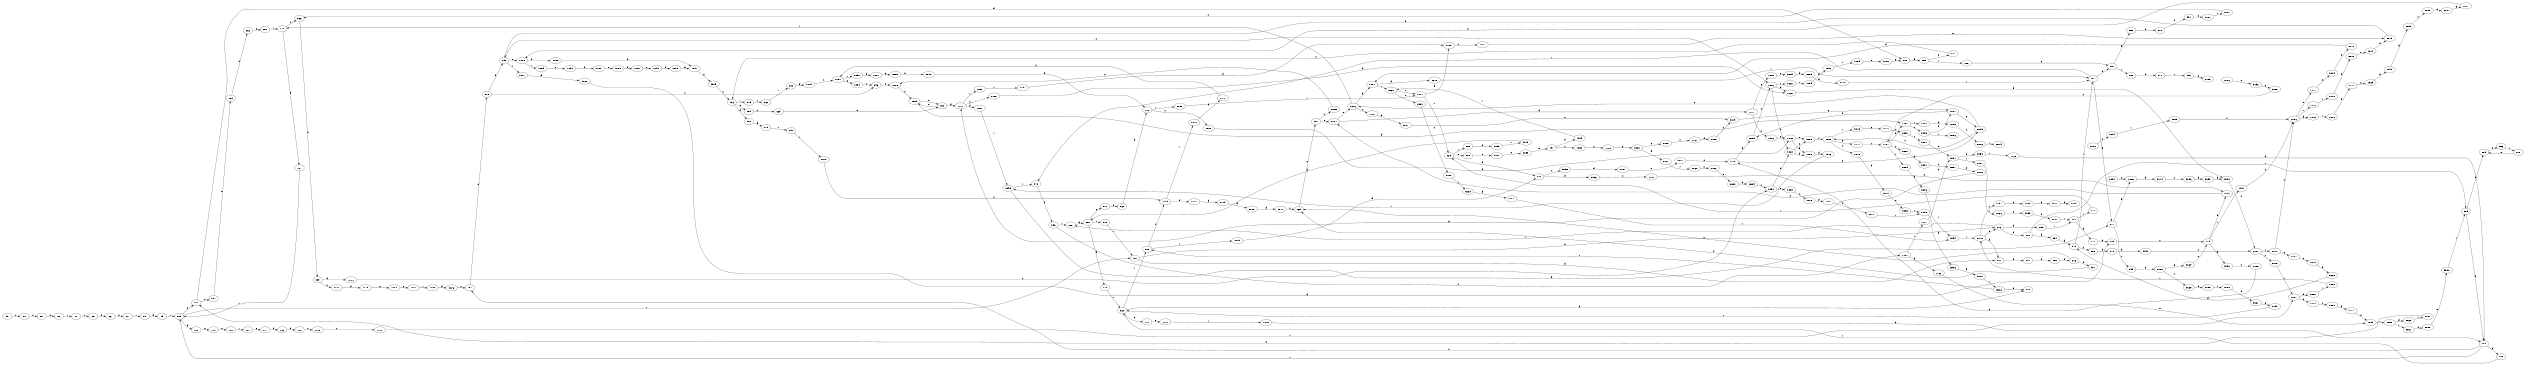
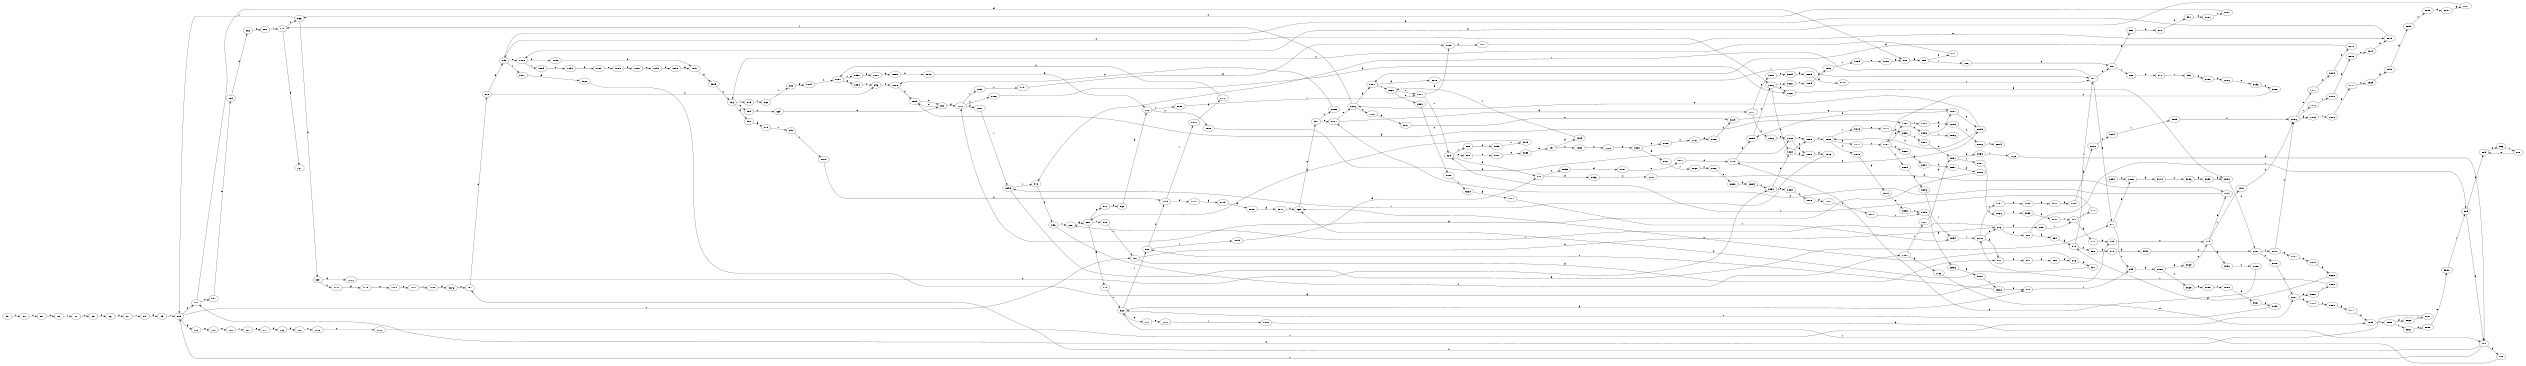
none -> (2217, 79)
none -> (2084, 175)
(290, 287) -> (184, 114)
none -> (2081, 288)
